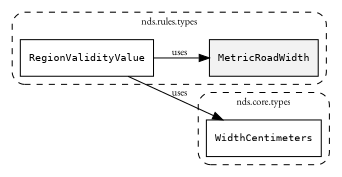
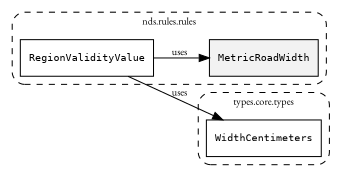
(169, 22) -> (169, 22)
(264, 102) -> (264, 102)
